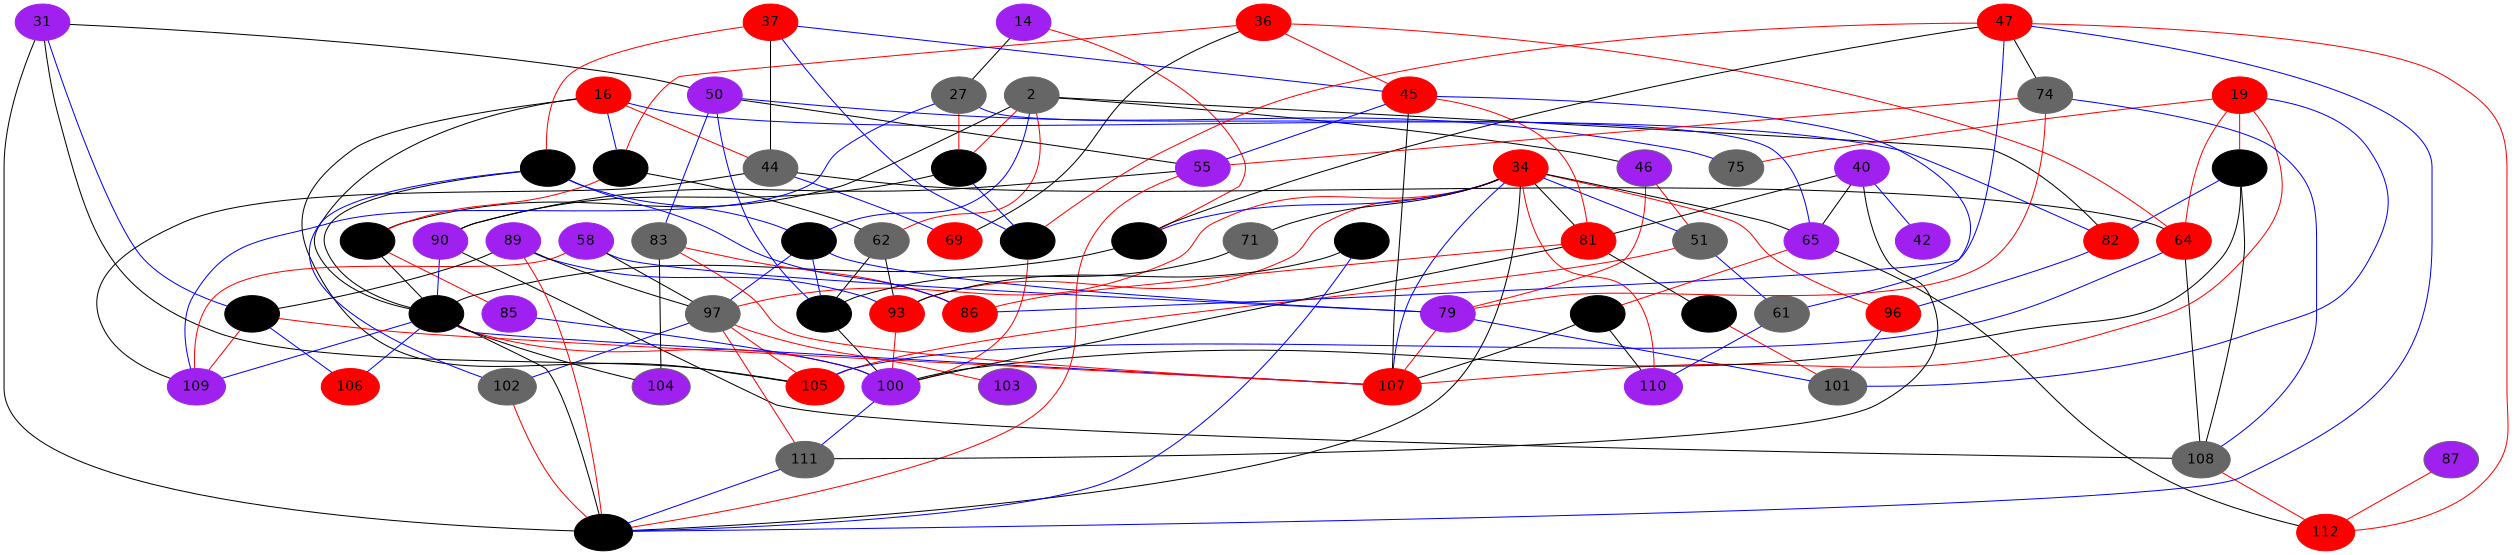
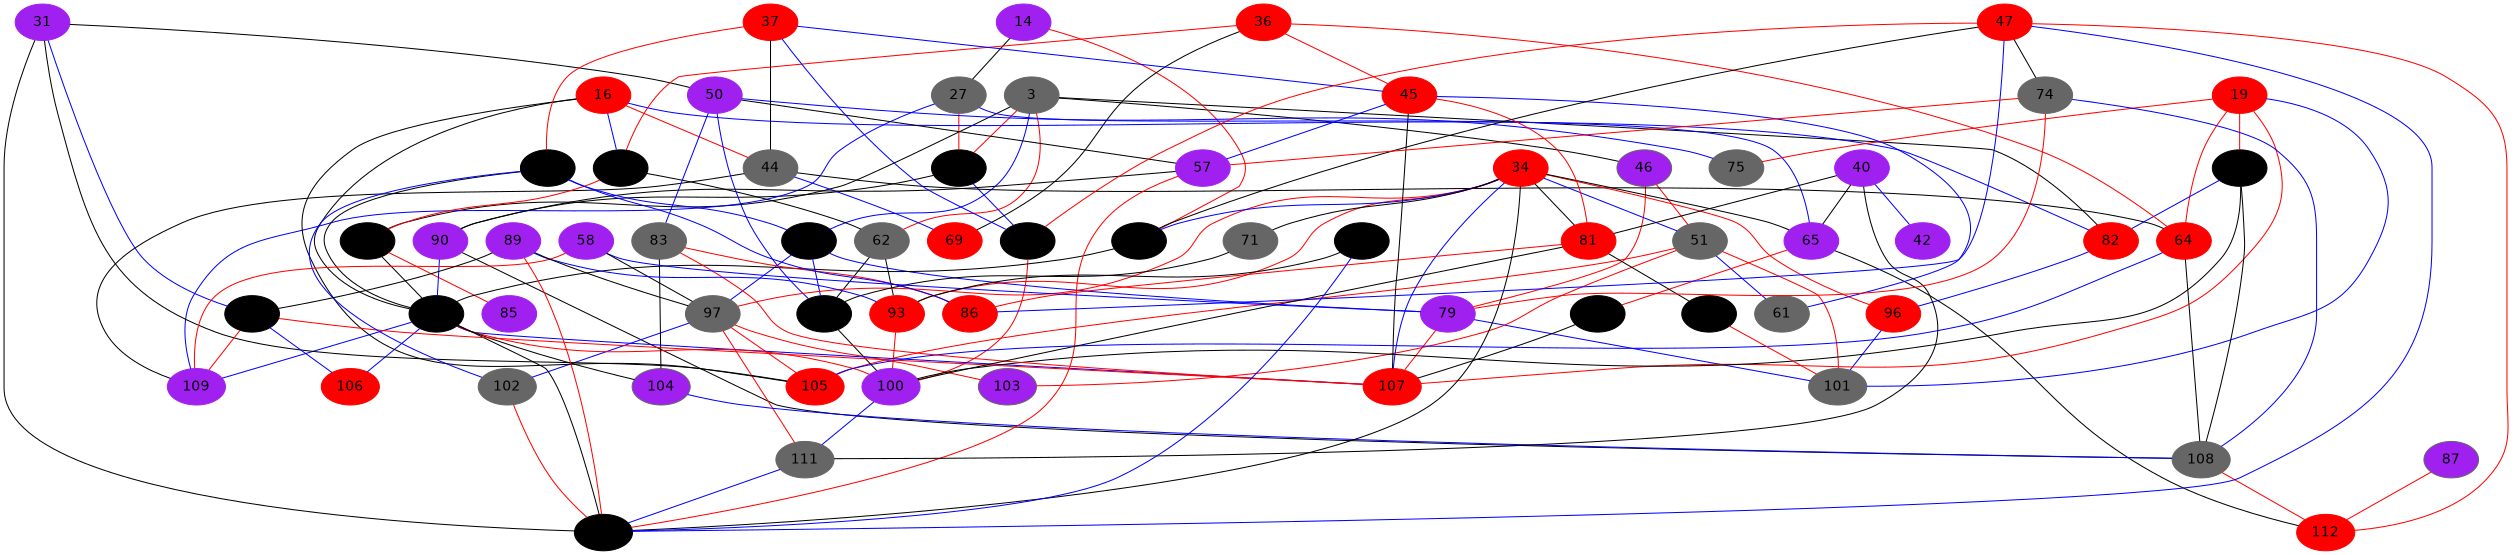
(1032, 95) -> (1032, 95)
(1203, 168) -> (1203, 168)
none -> (1806, 289)
(704, 341) -> none
none -> (1349, 361)
(1653, 387) -> none
none -> (1429, 442)
